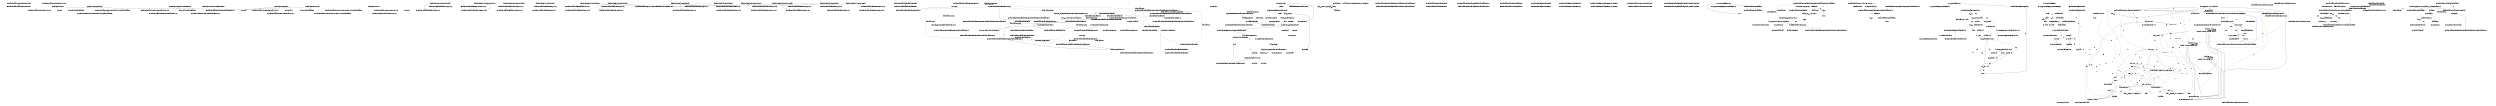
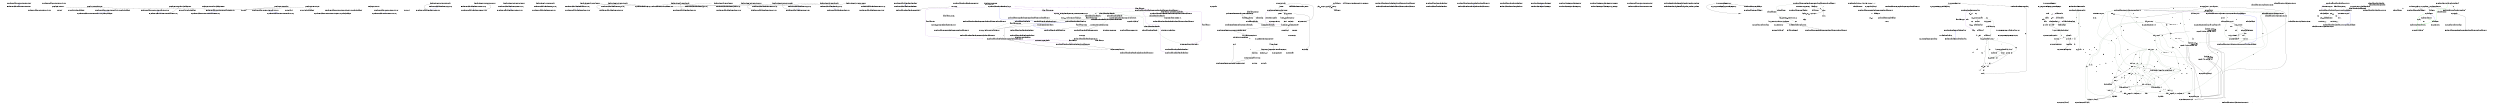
(1266, 22) -> (1266, 22)
